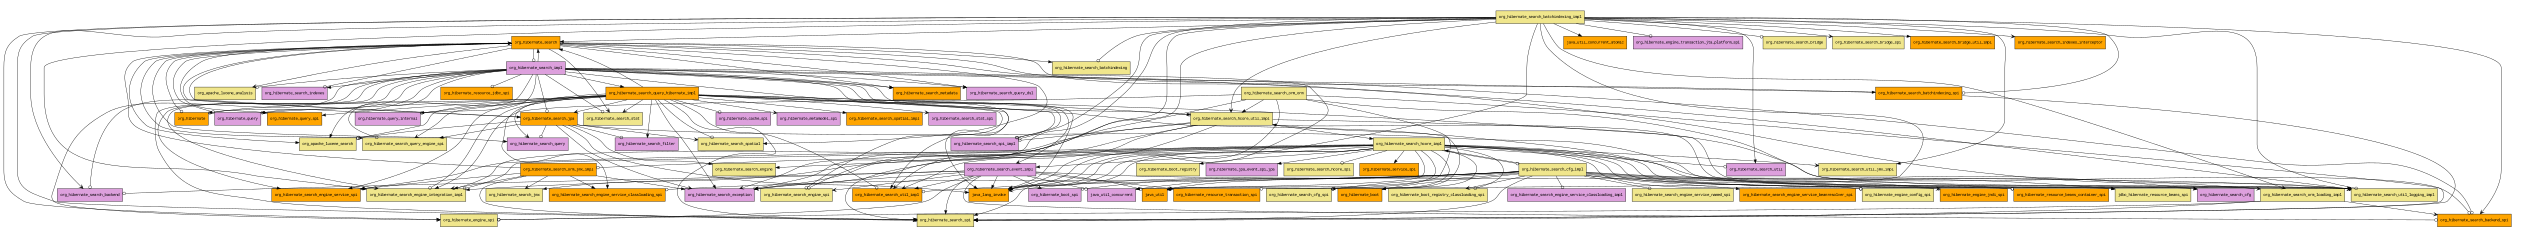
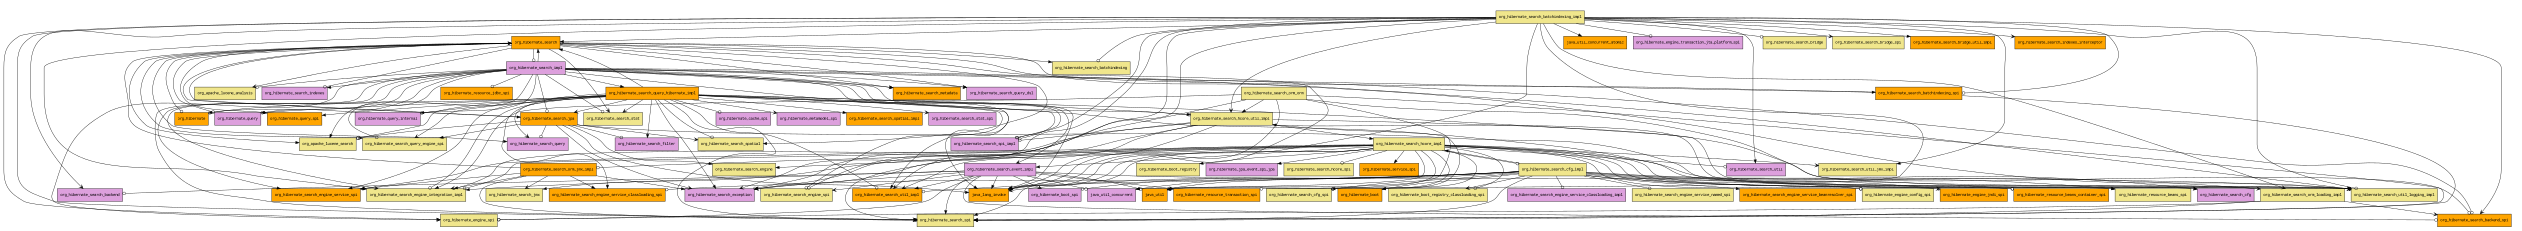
(345, 98) -> none
(2153, 195) -> (2153, 195)
